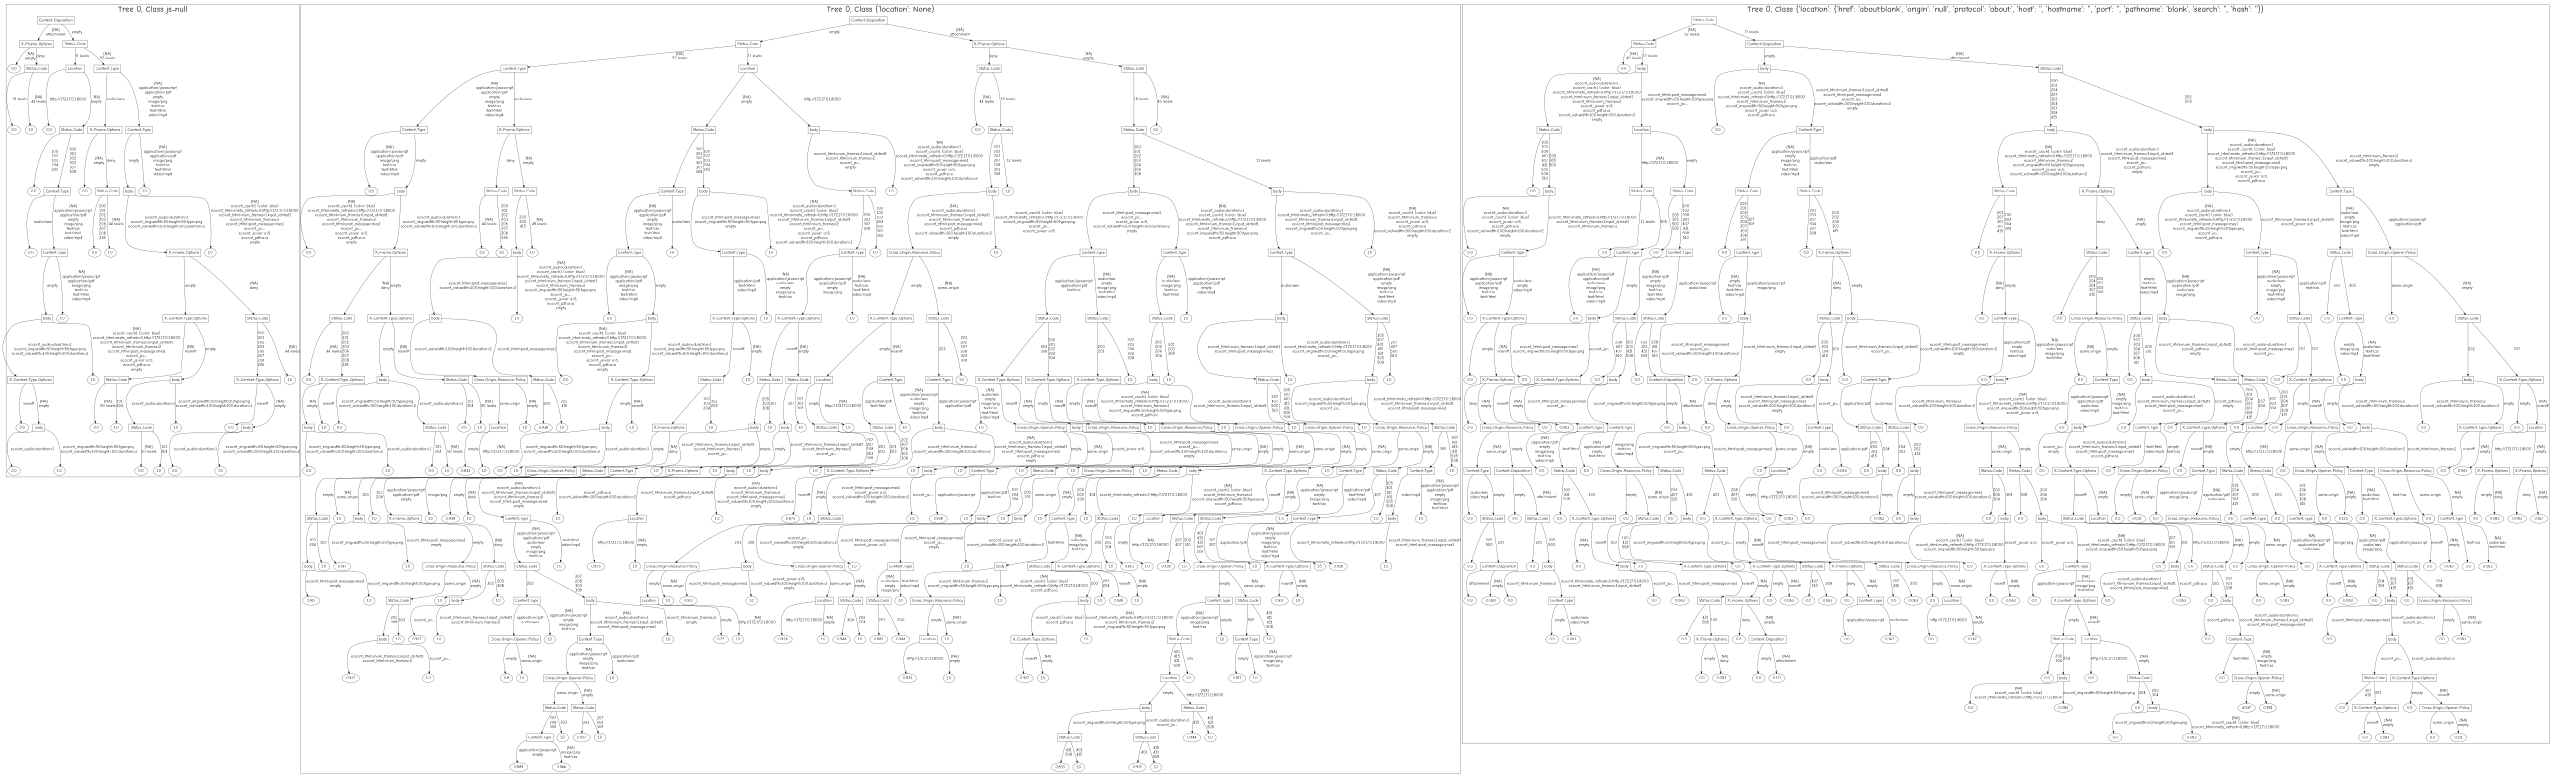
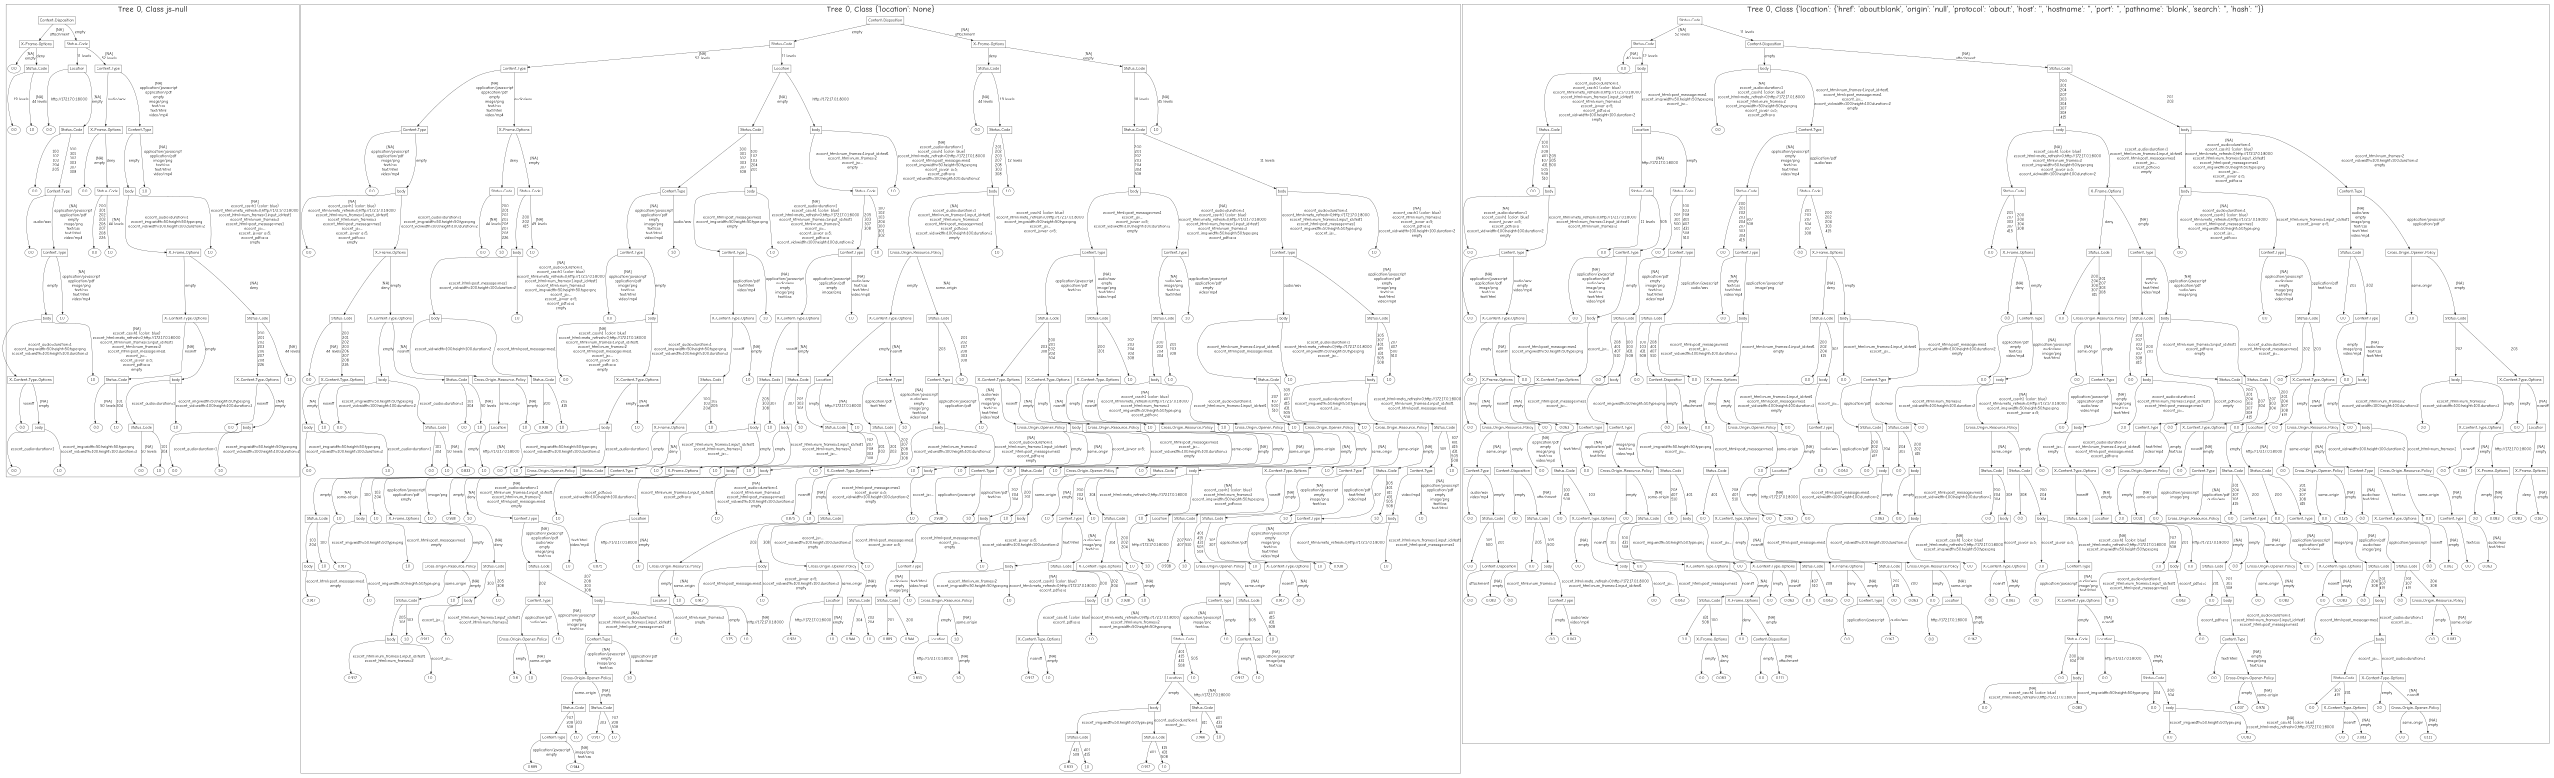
(2137, 519) -> (2138, 519)
(1129, 567) -> none
